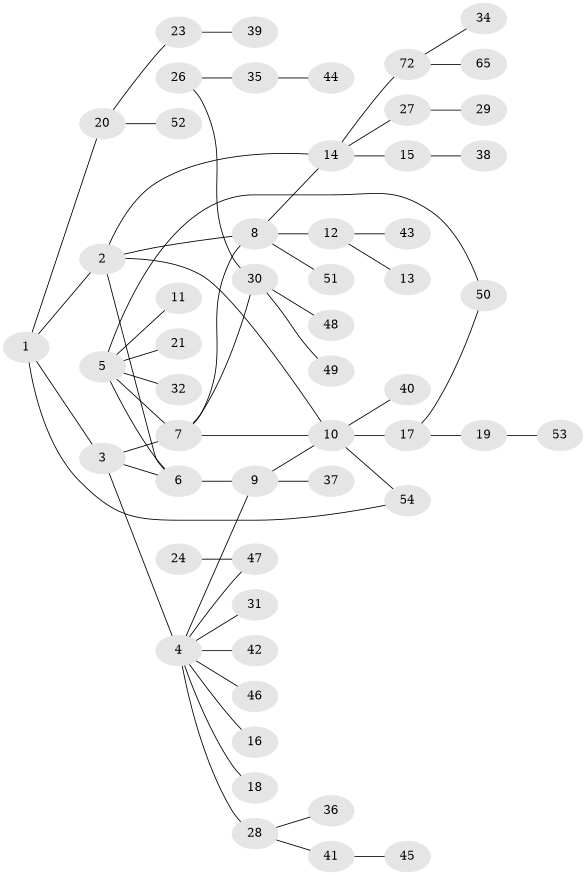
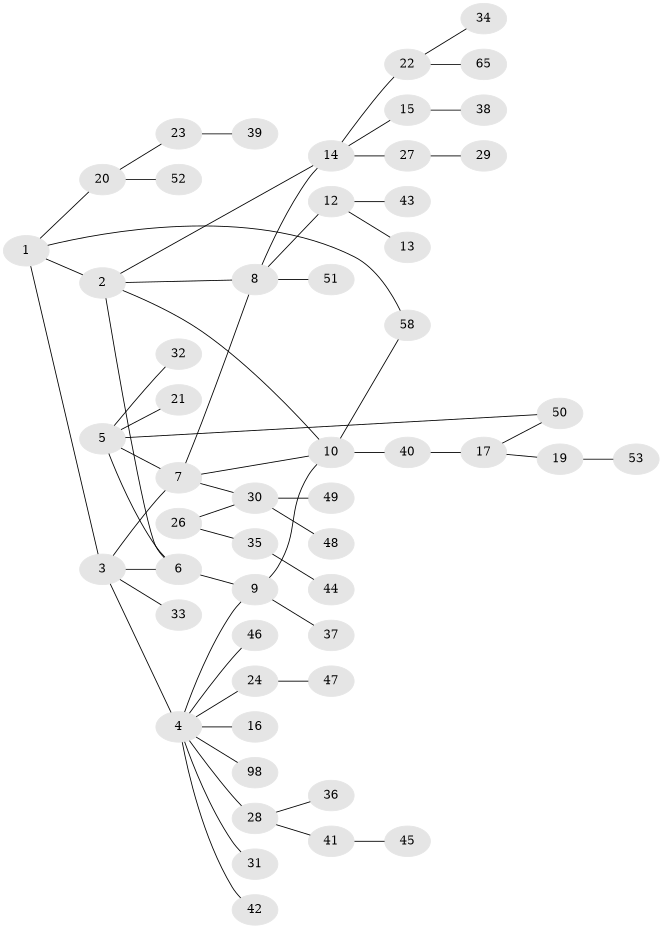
(408, 64) -> (408, 64)
(179, 298) -> none
(370, 435) -> (446, 452)
(408, 501) -> (408, 325)
(215, 604) -> (217, 704)
none -> (179, 615)
(255, 788) -> (255, 773)
